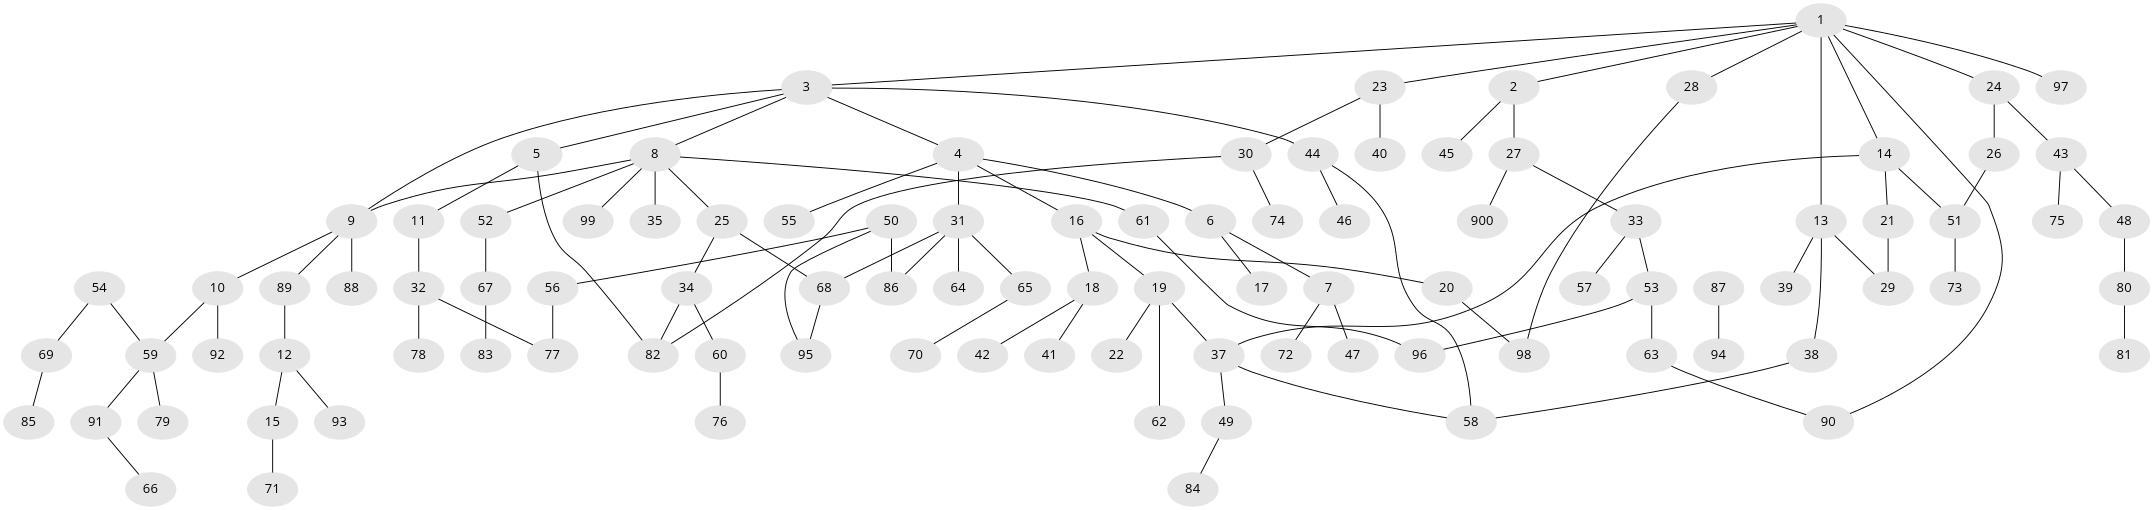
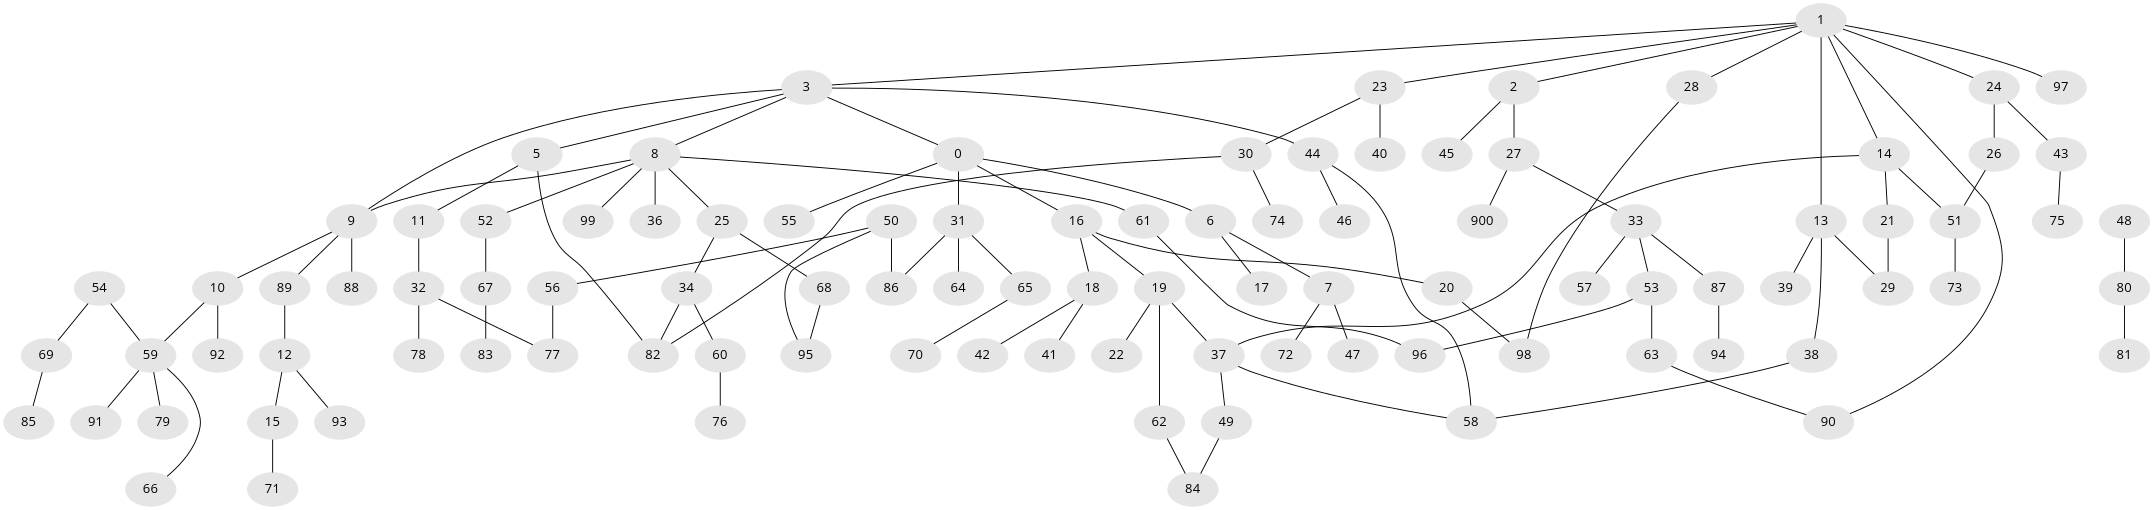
(958, 154) -> (958, 154)
(2093, 188) -> none
(655, 221) -> (655, 221)
(899, 252) -> none
none -> (1677, 255)
(123, 456) -> (200, 422)
none -> (1176, 456)
